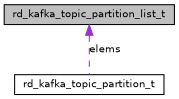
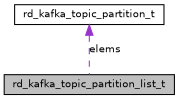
(89, 55) -> (89, 55)
